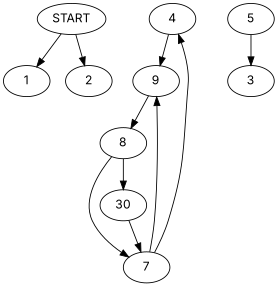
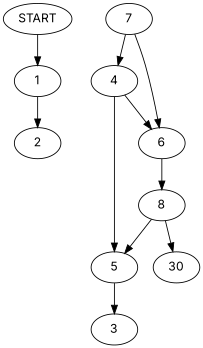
(79, 46) -> (38, 108)
(156, 81) -> (162, 143)
none -> (114, 170)
(89, 208) -> (141, 233)
(133, 232) -> none
